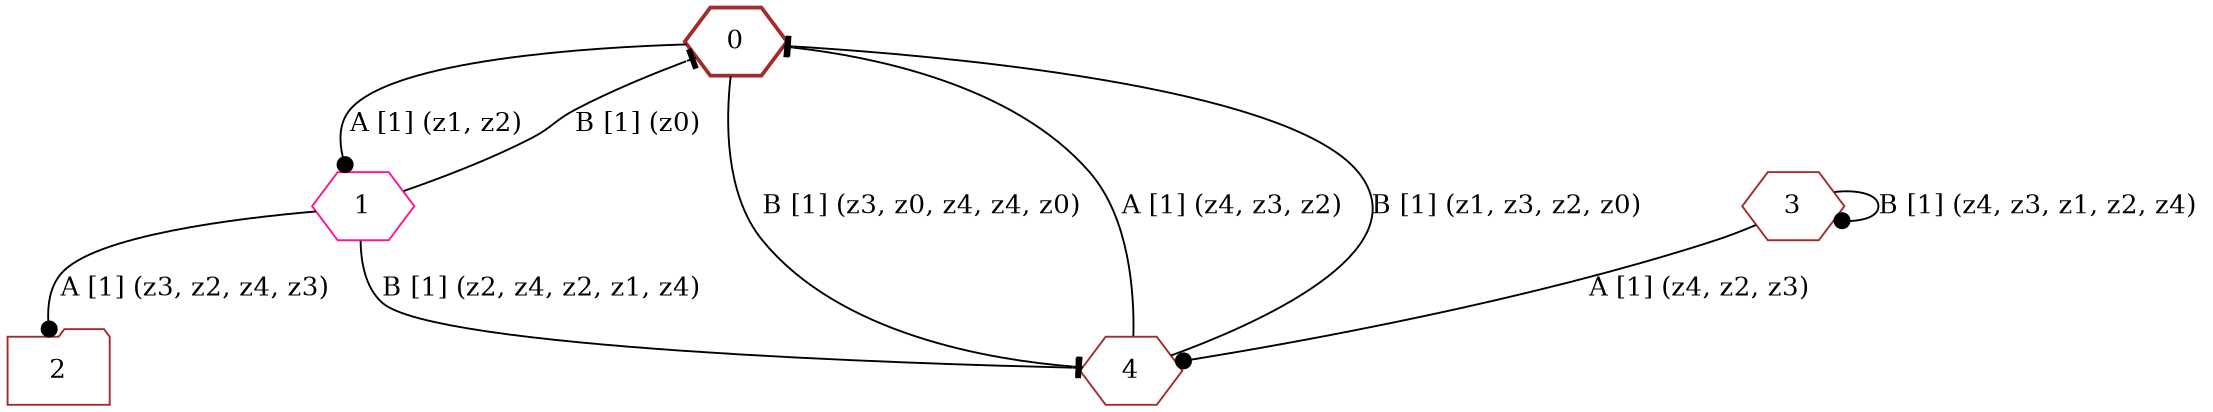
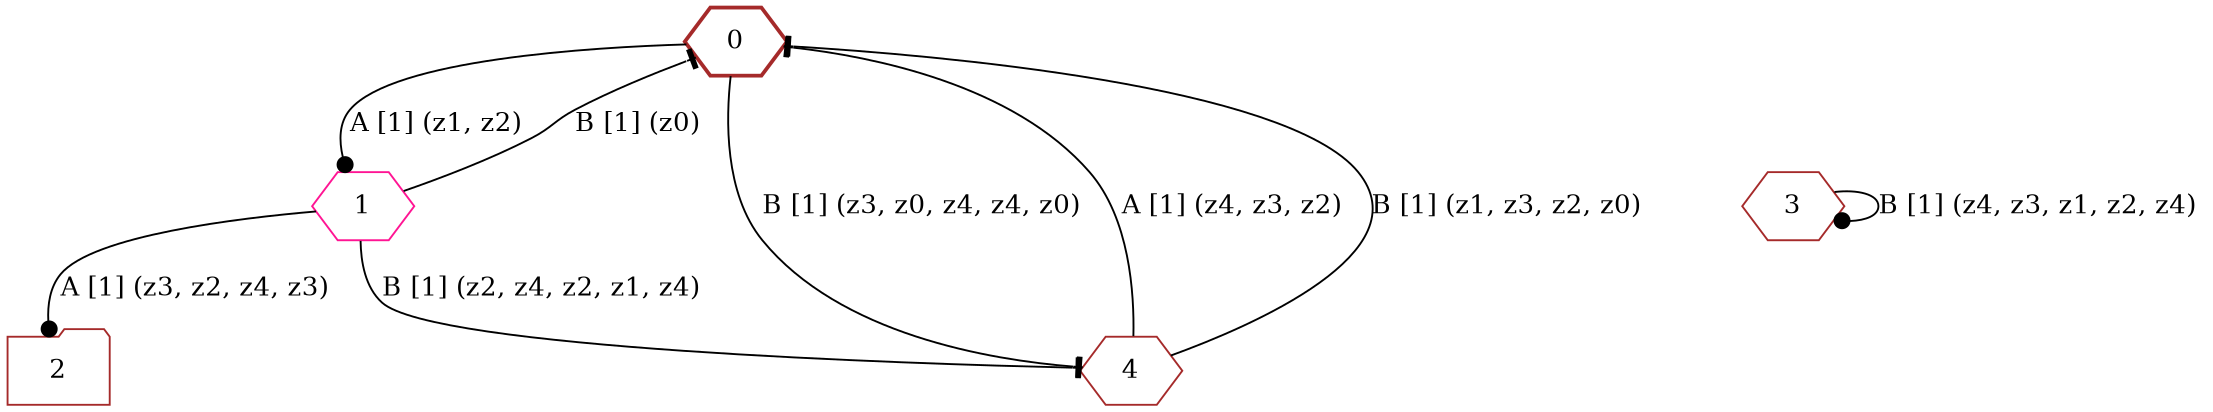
(1477, 304) -> none
